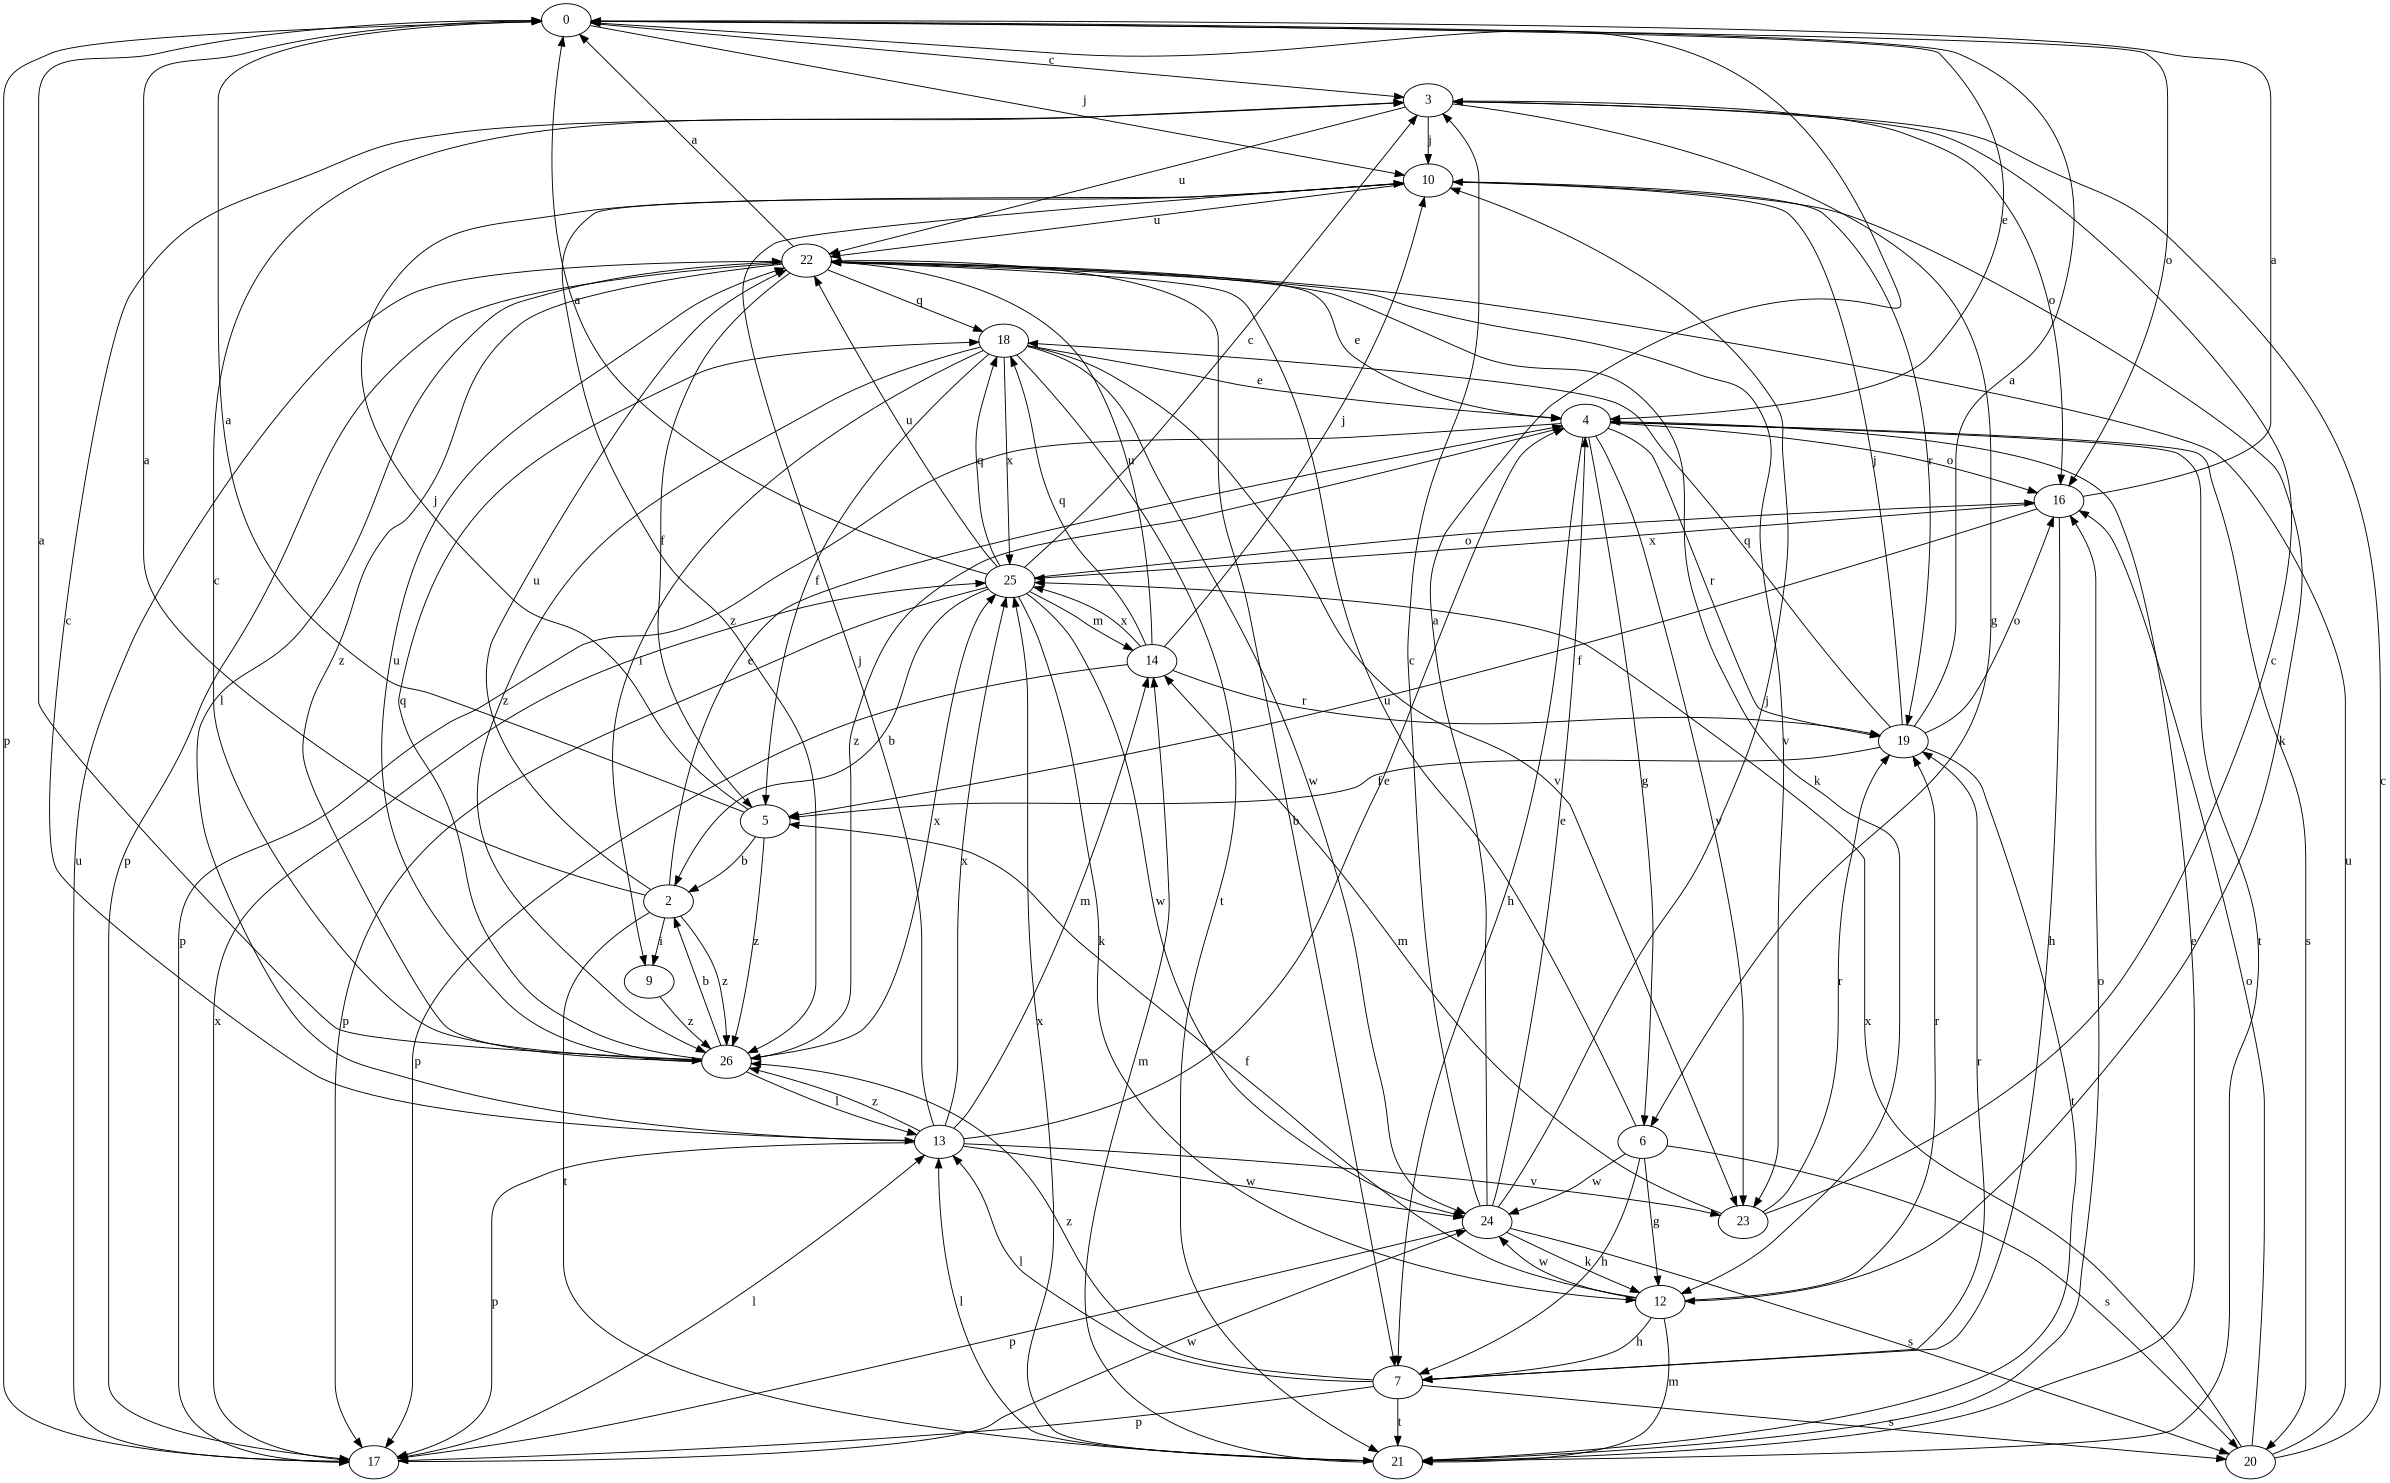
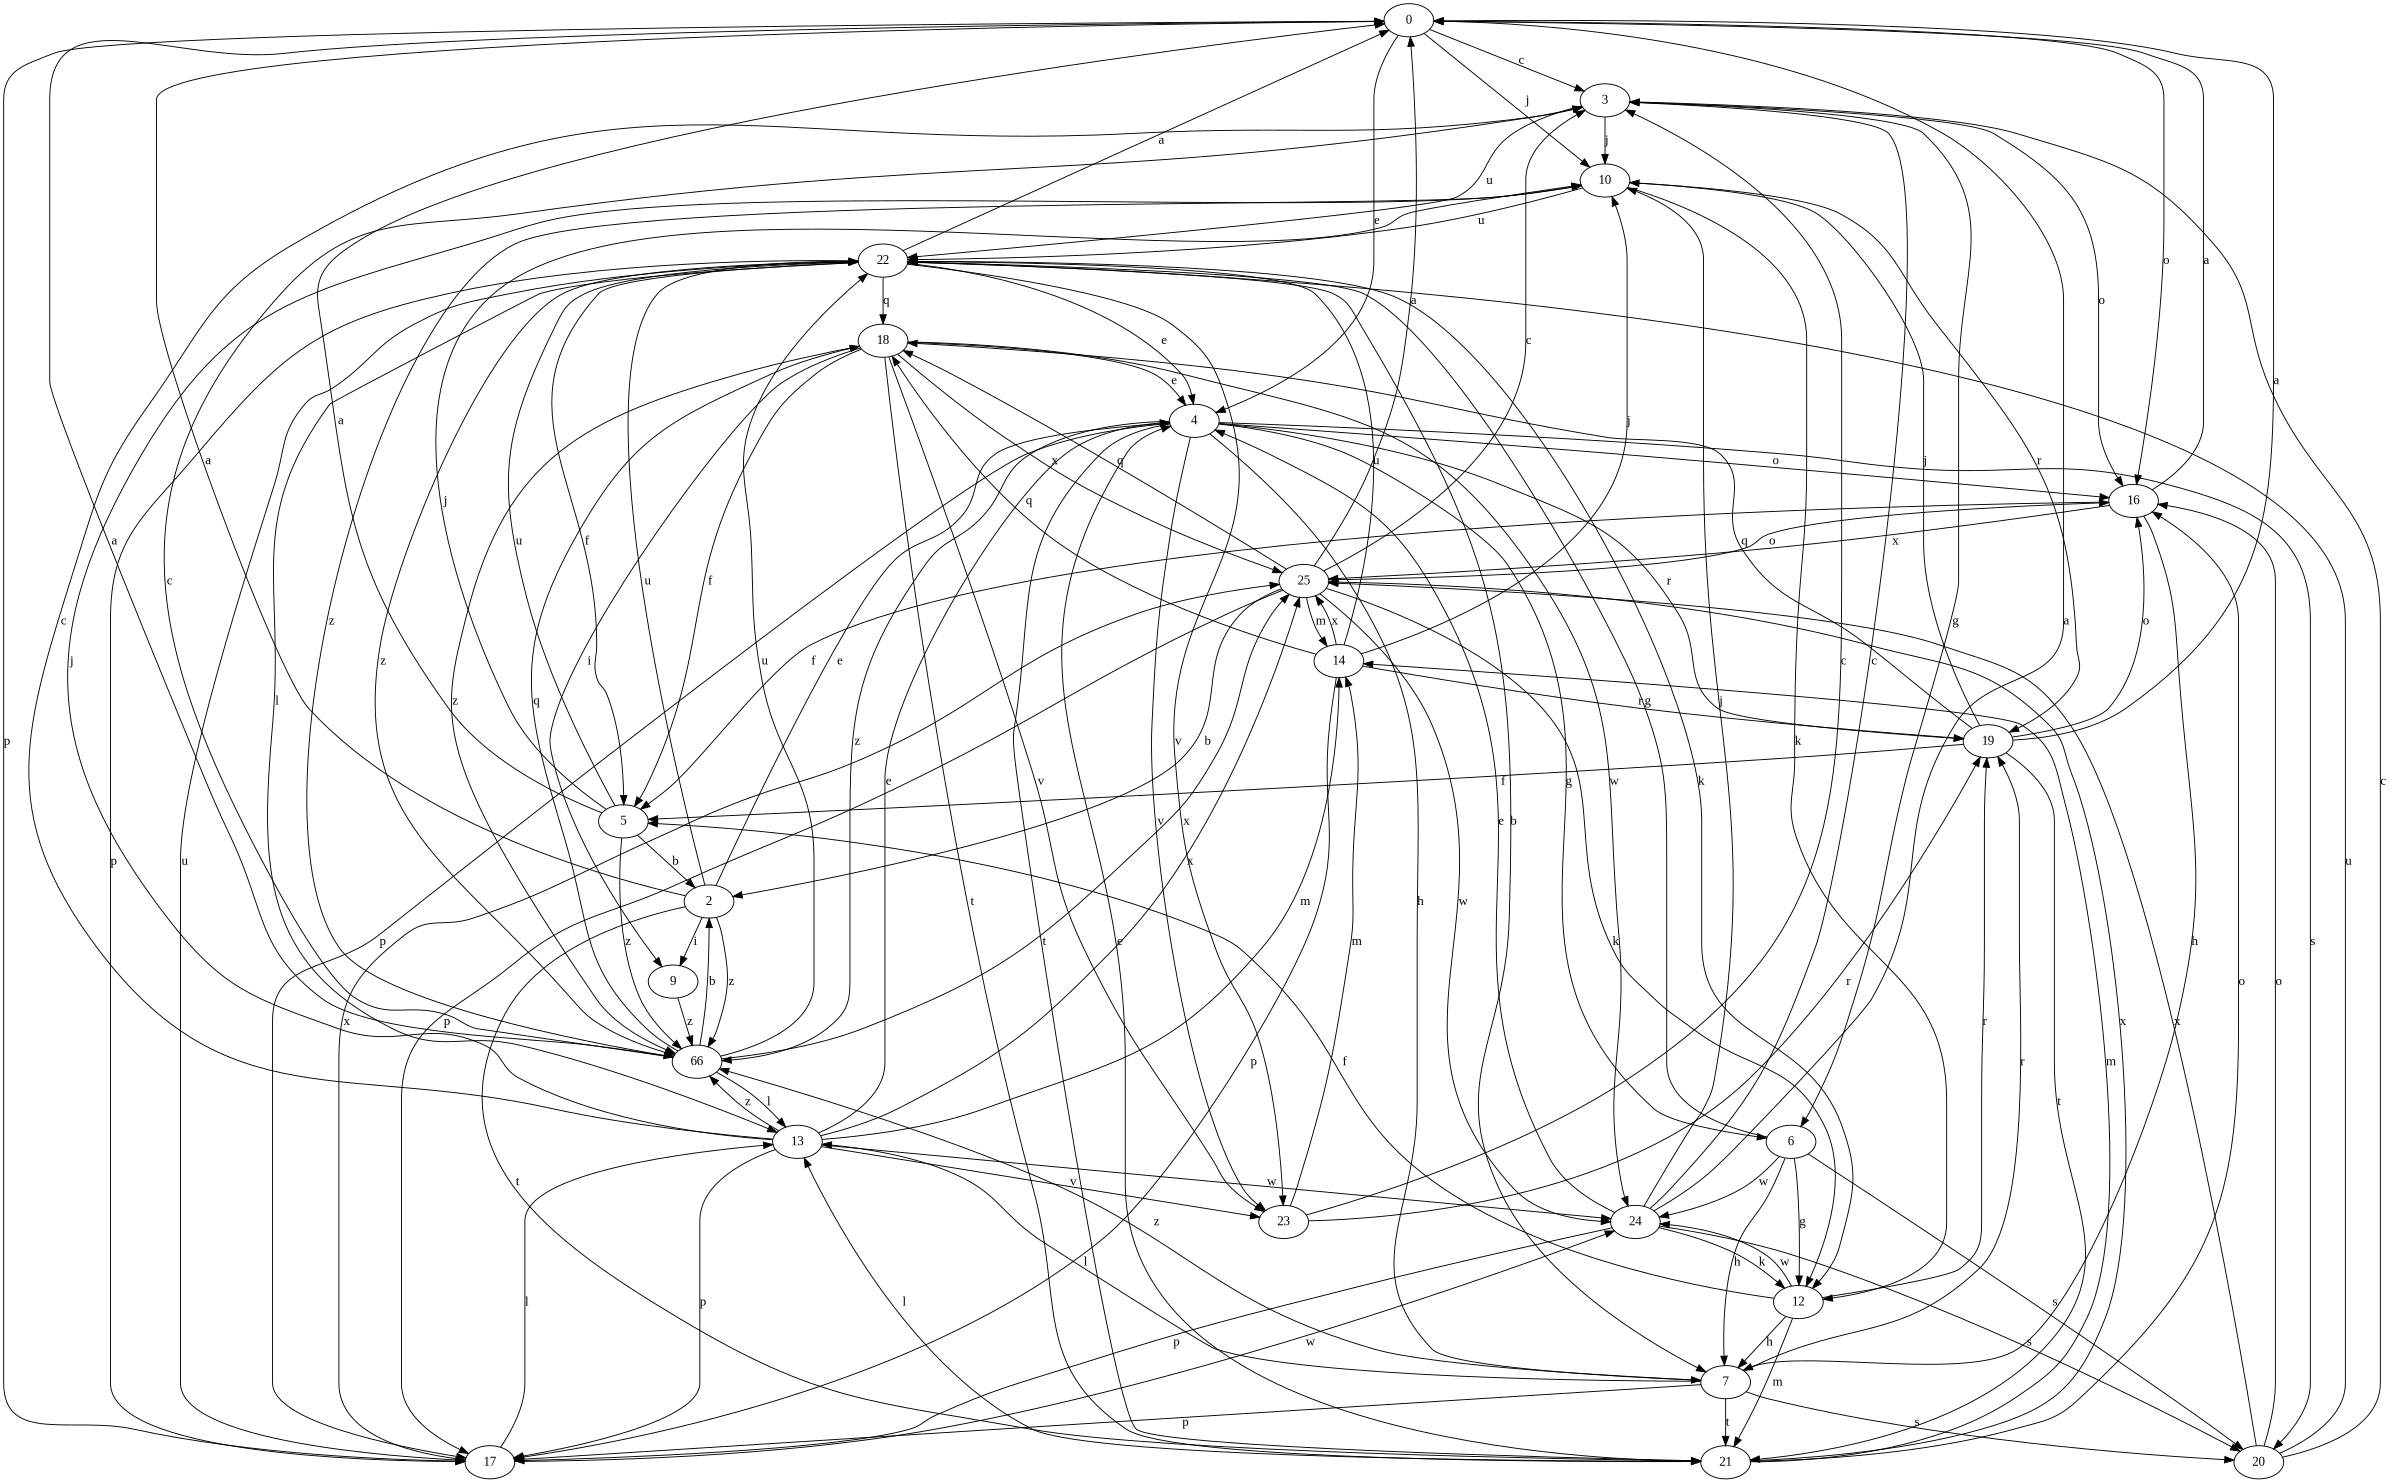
(902, 429) -> (518, 417)
(1387, 701) -> (1648, 701)
(727, 1062) -> (697, 1062)
